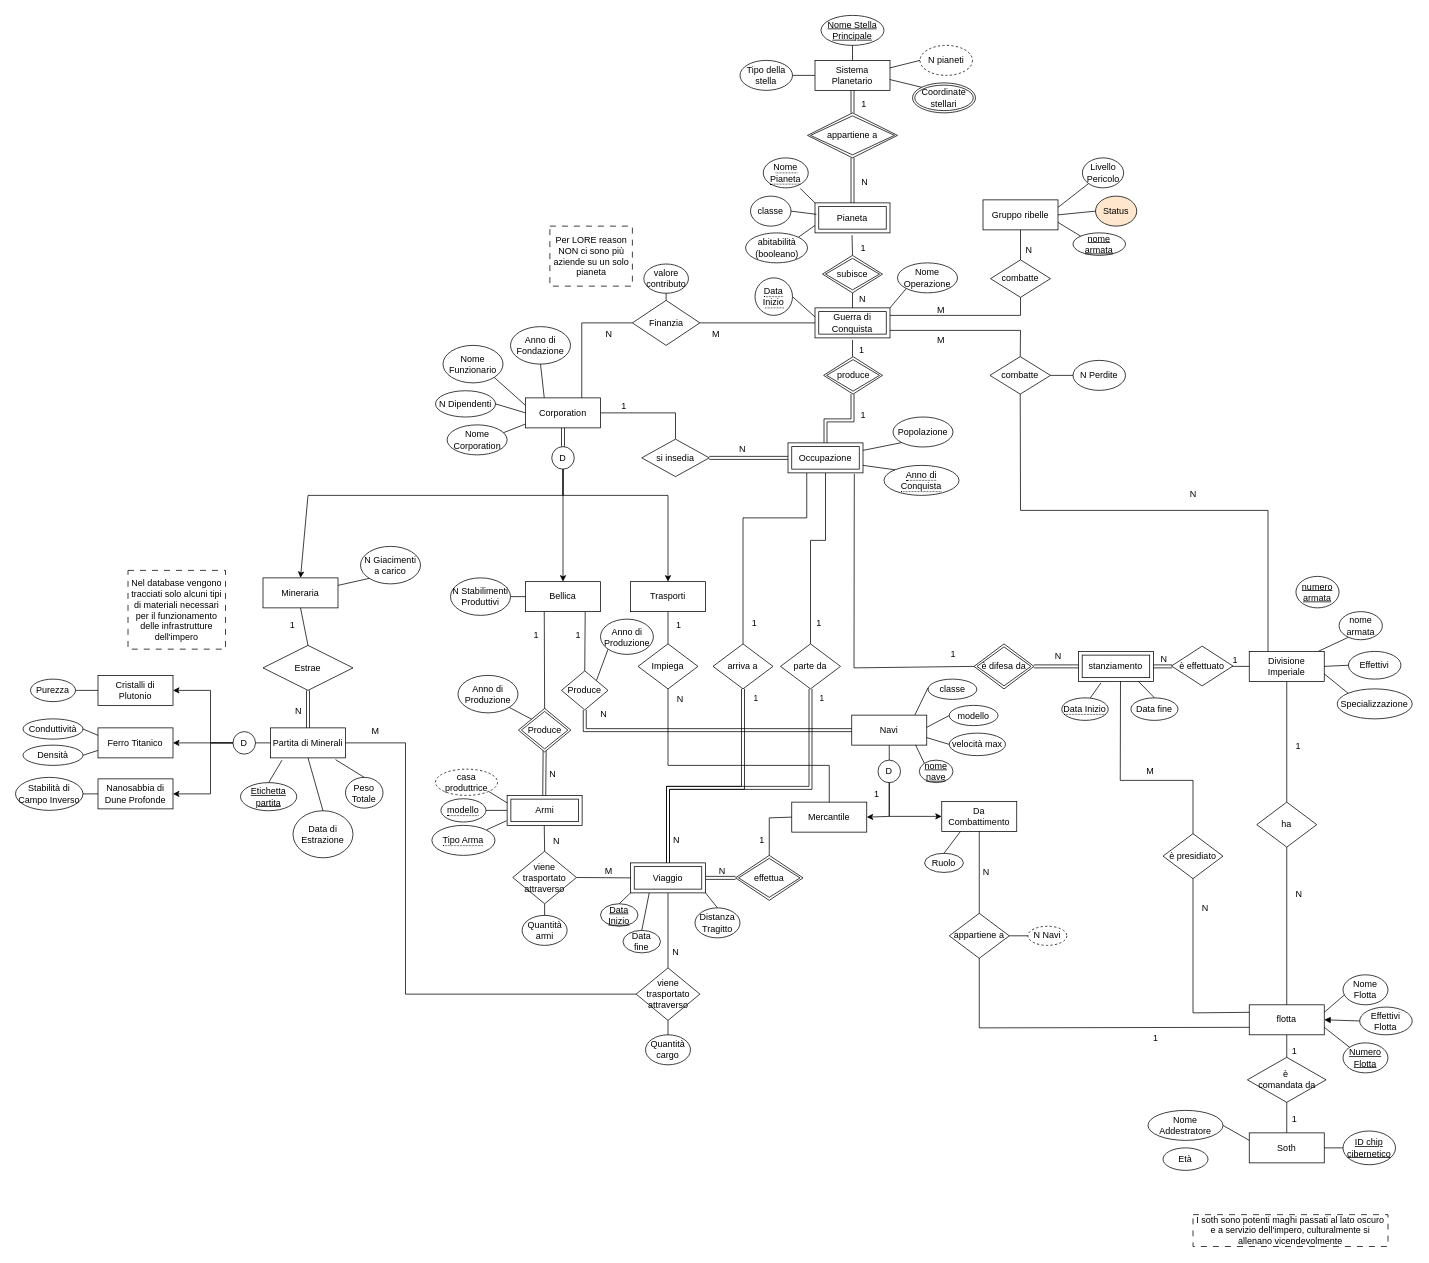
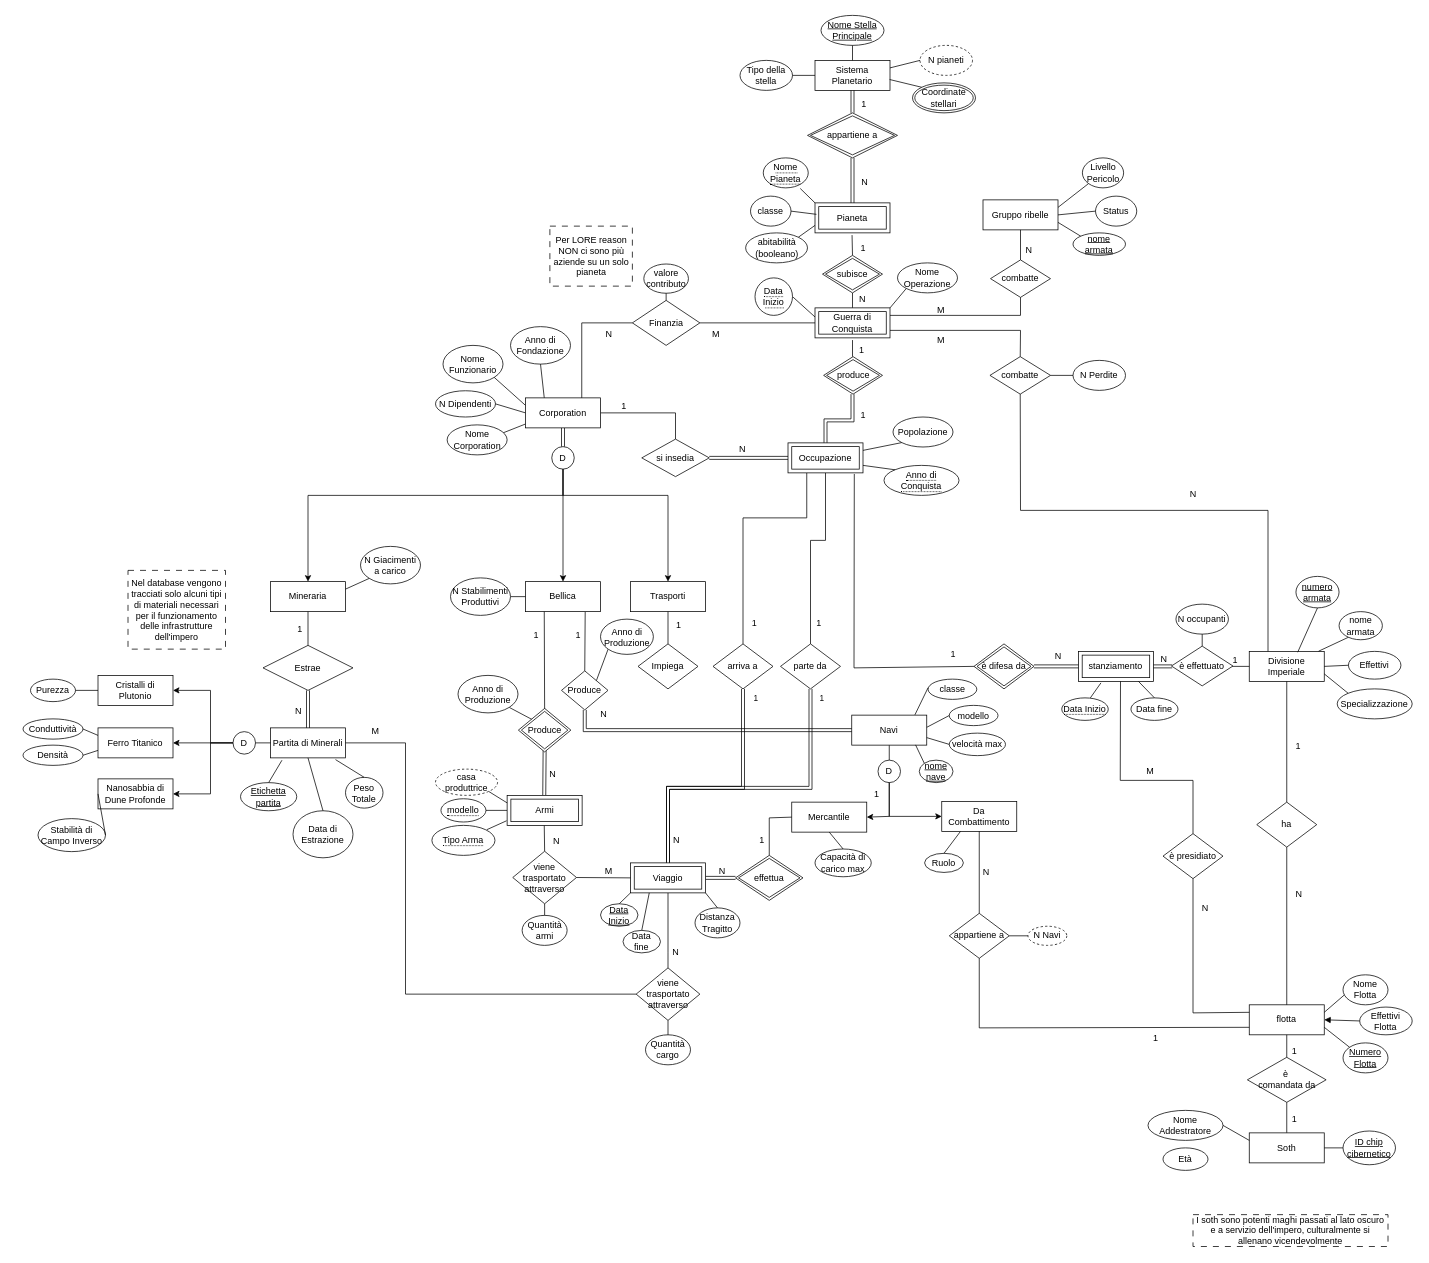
(1116, 211) -> (1116, 211)
(300, 593) -> (308, 597)
none -> (1202, 619)
none -> (1307, 630)
none -> (1202, 640)
(668, 762) -> none
(49, 794) -> (72, 835)
none -> (836, 840)
none -> (843, 863)
